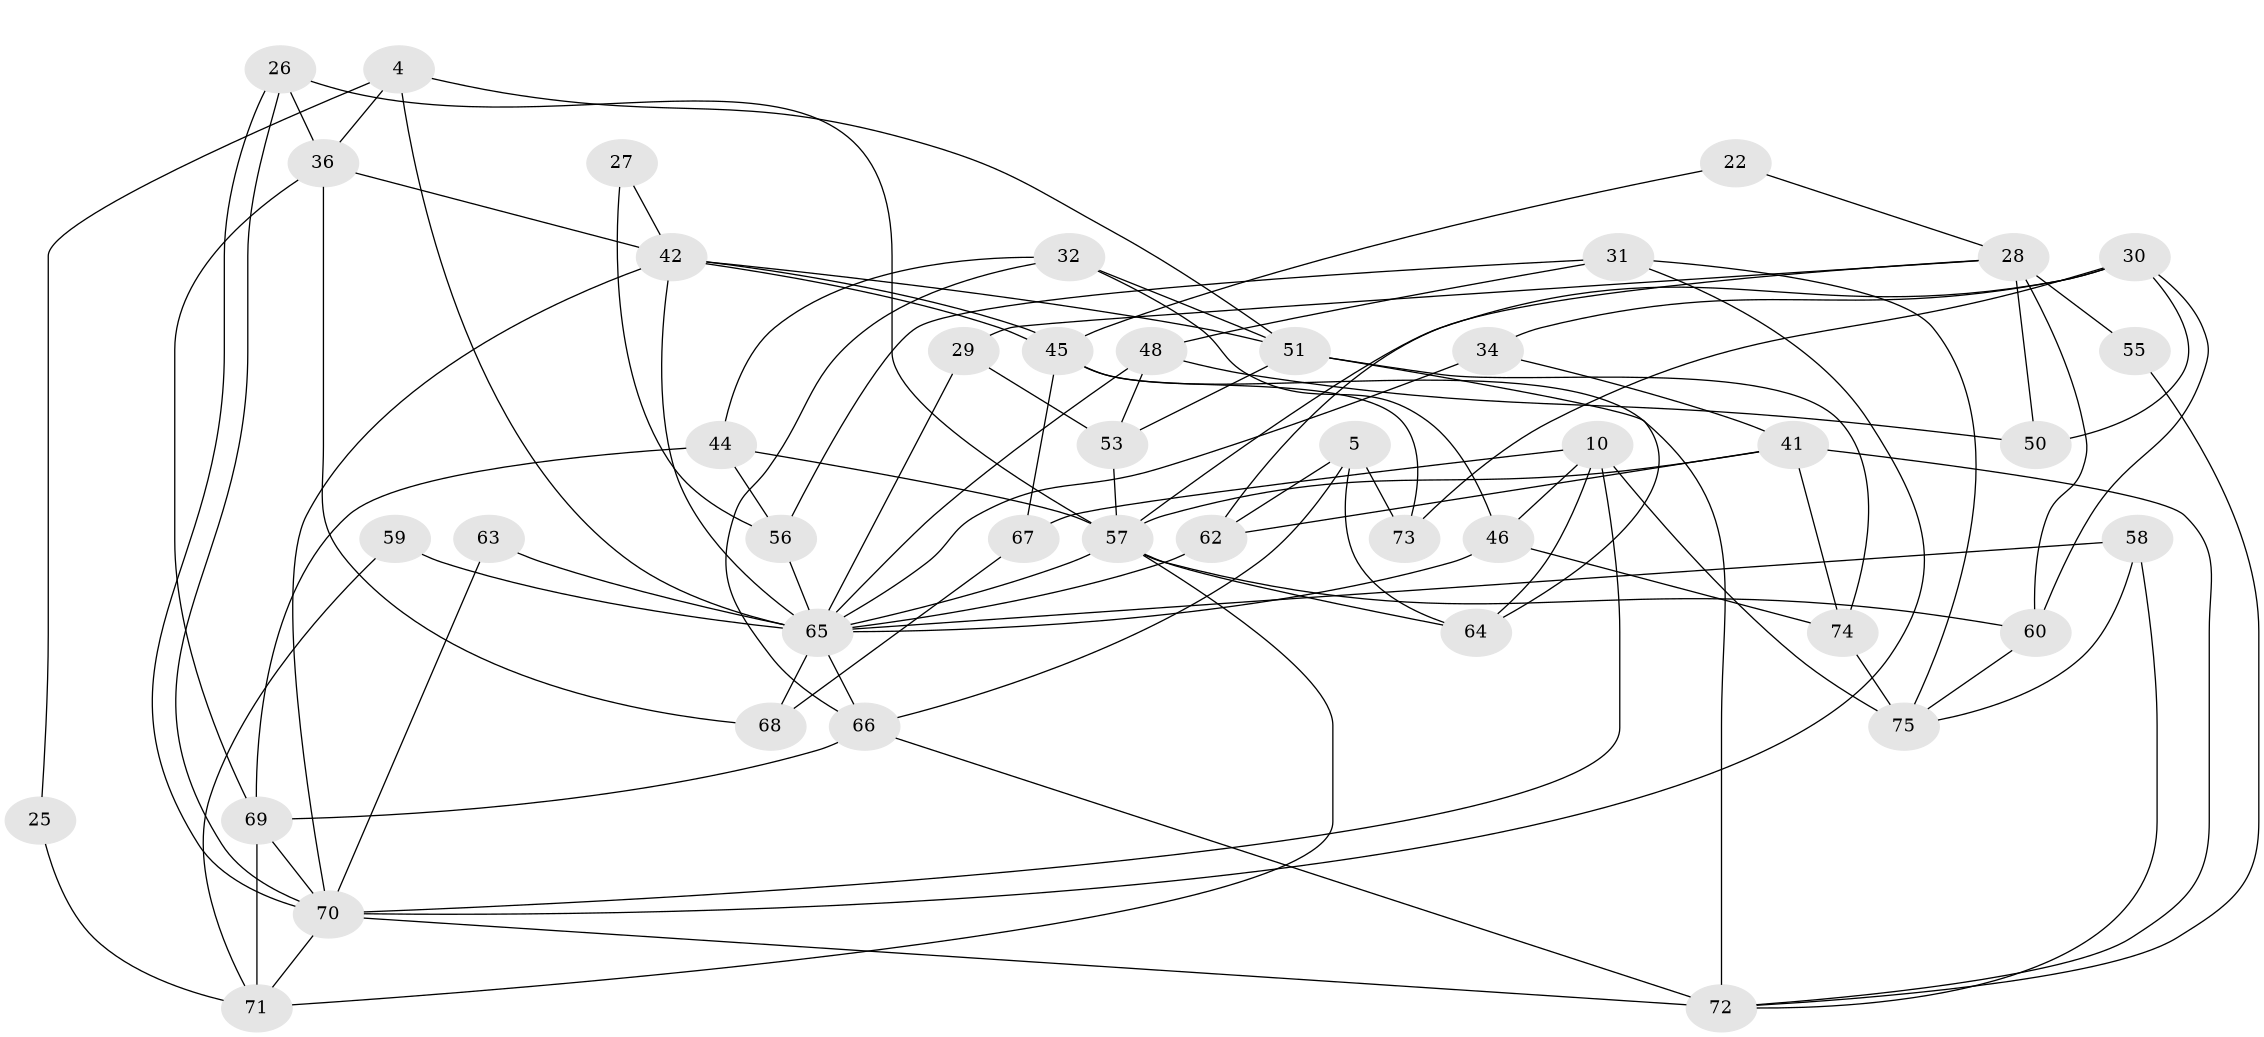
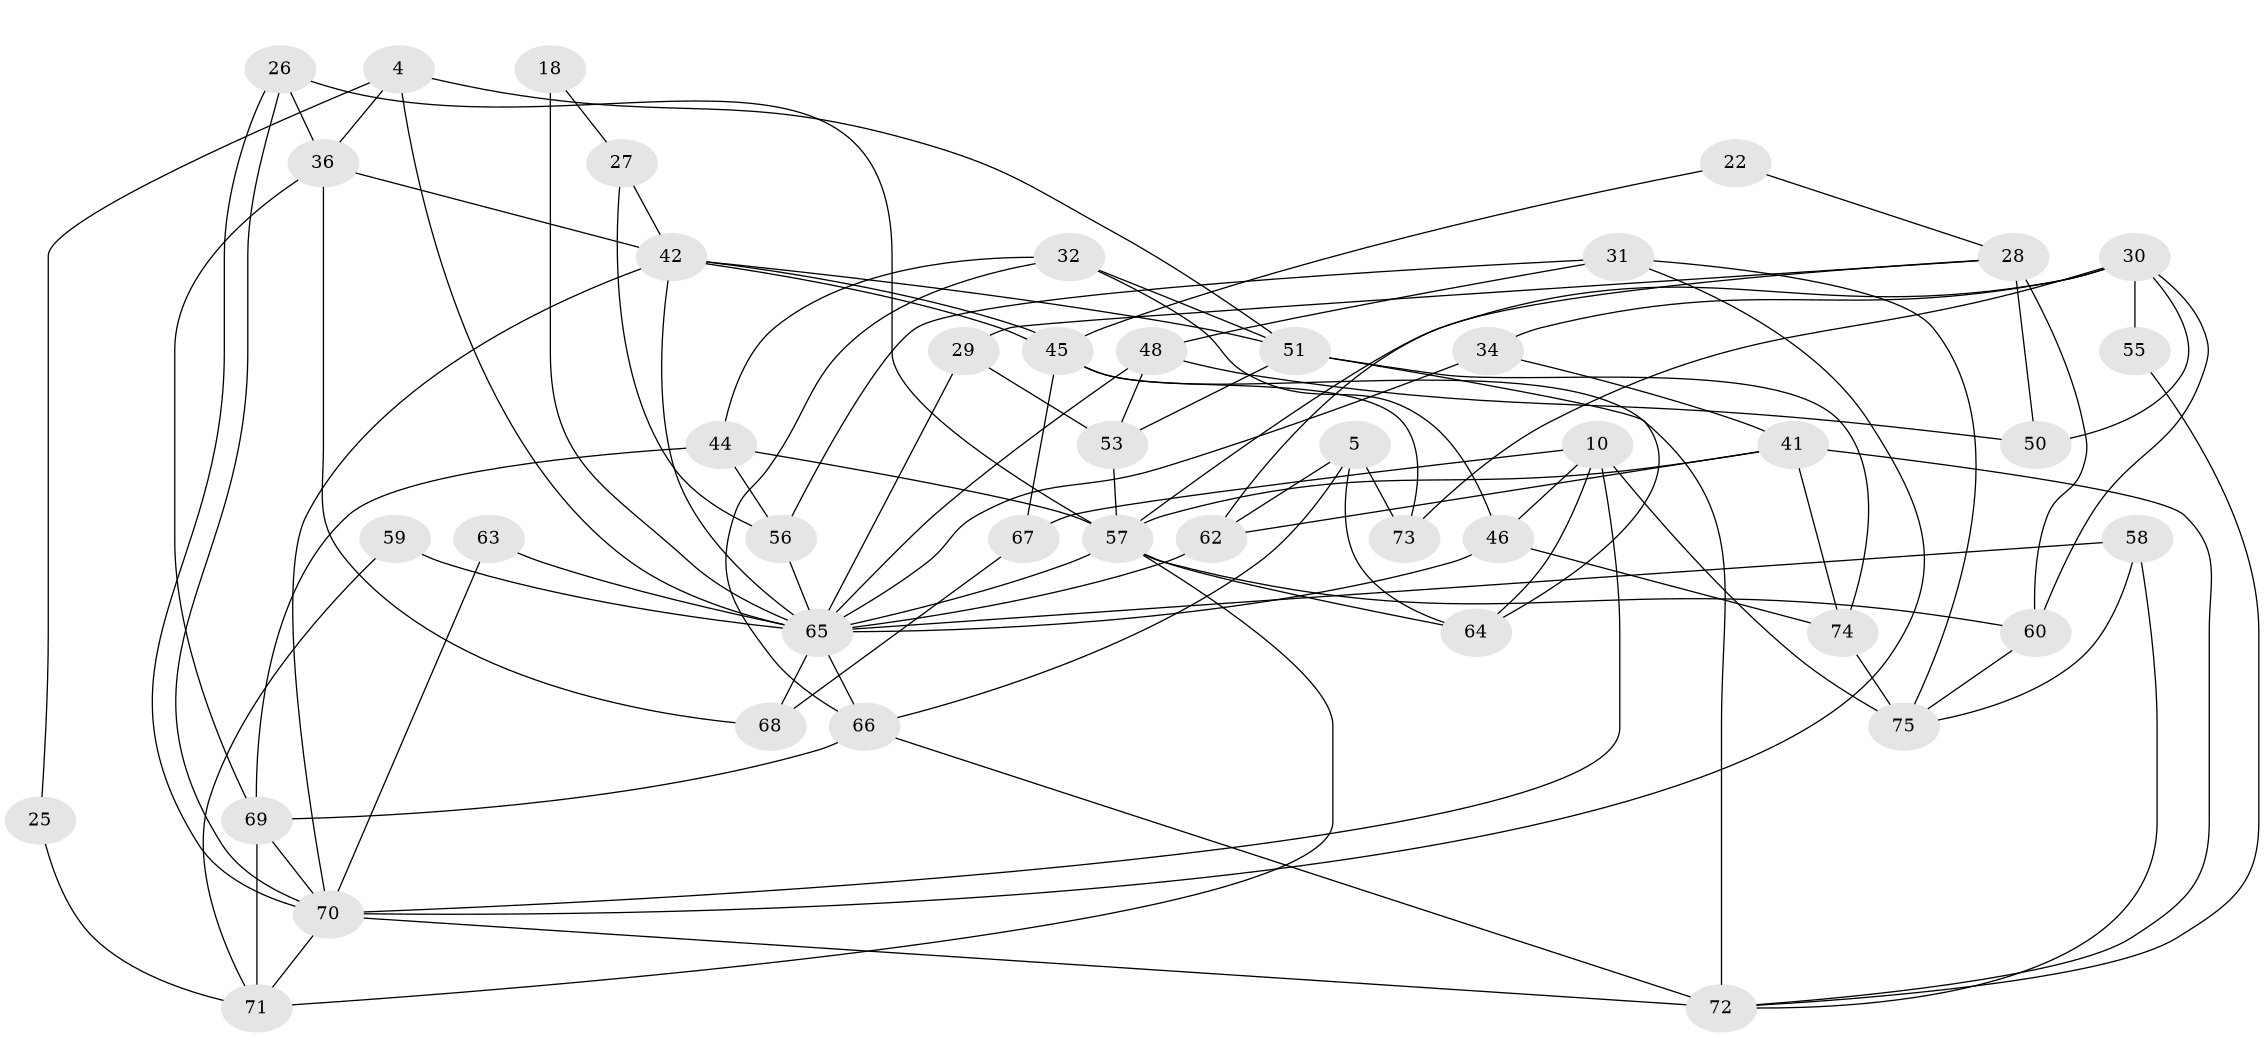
none -> (550, 69)
(2074, 304) -> (2135, 304)
